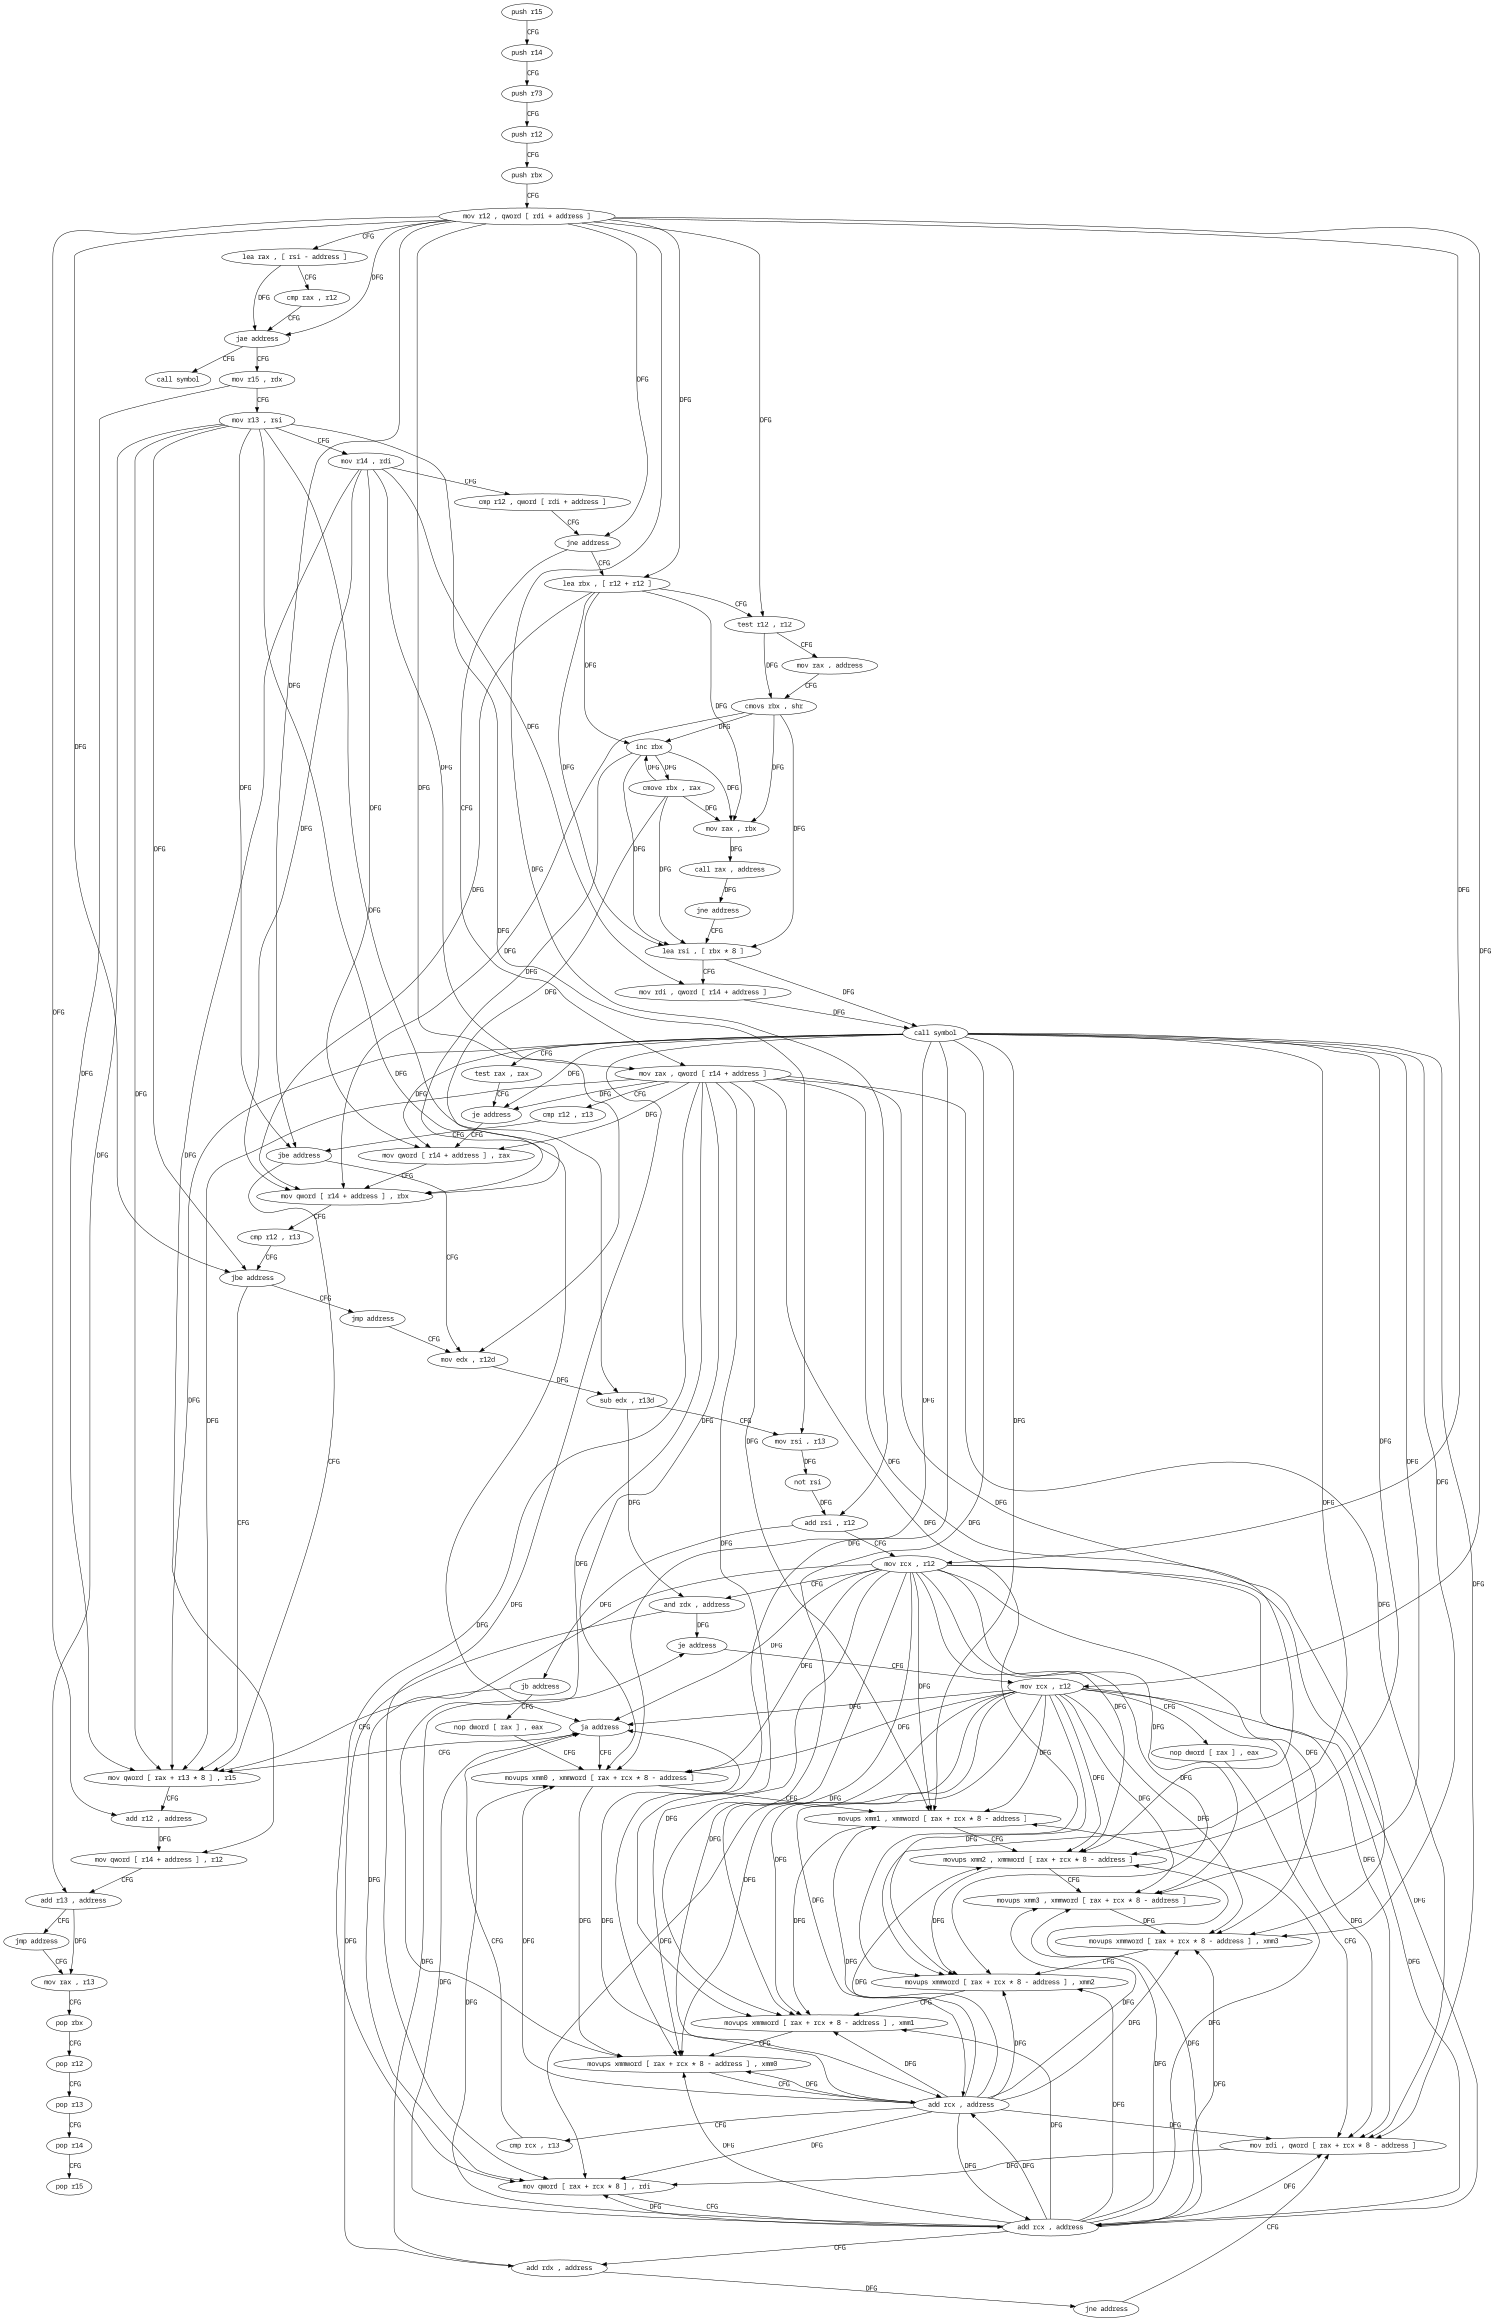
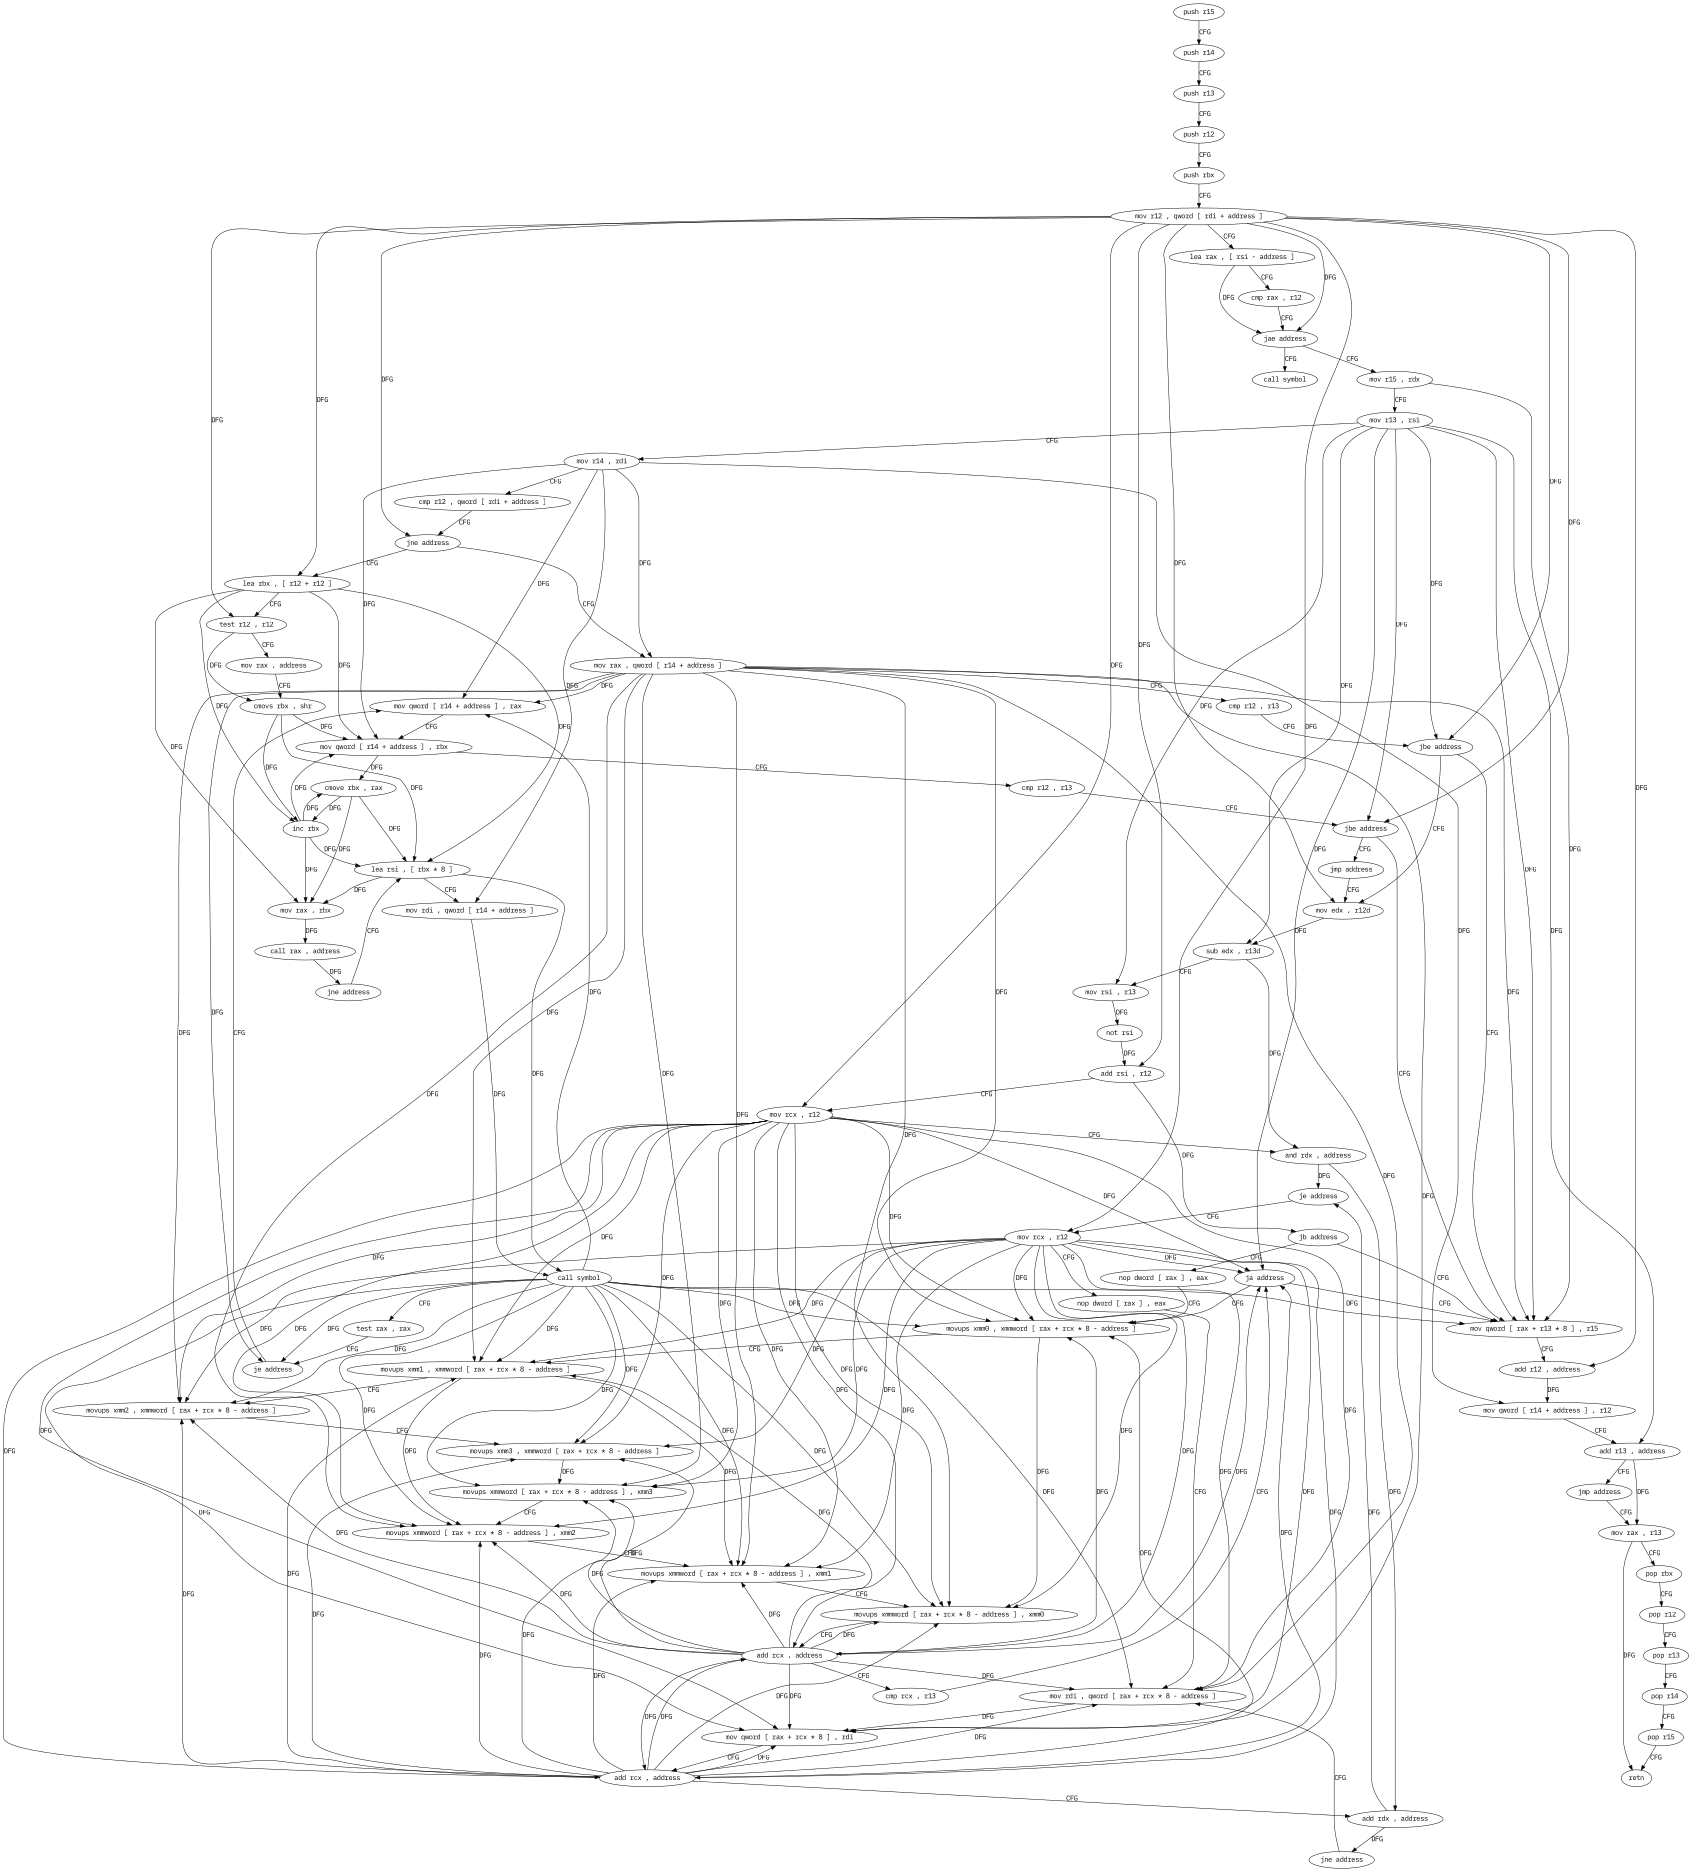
(527, 94) -> (1199, 94)
(772, 769) -> (354, 887)
(450, 1083) -> (370, 766)
none -> (1636, 1778)
(935, 1907) -> (404, 1450)
